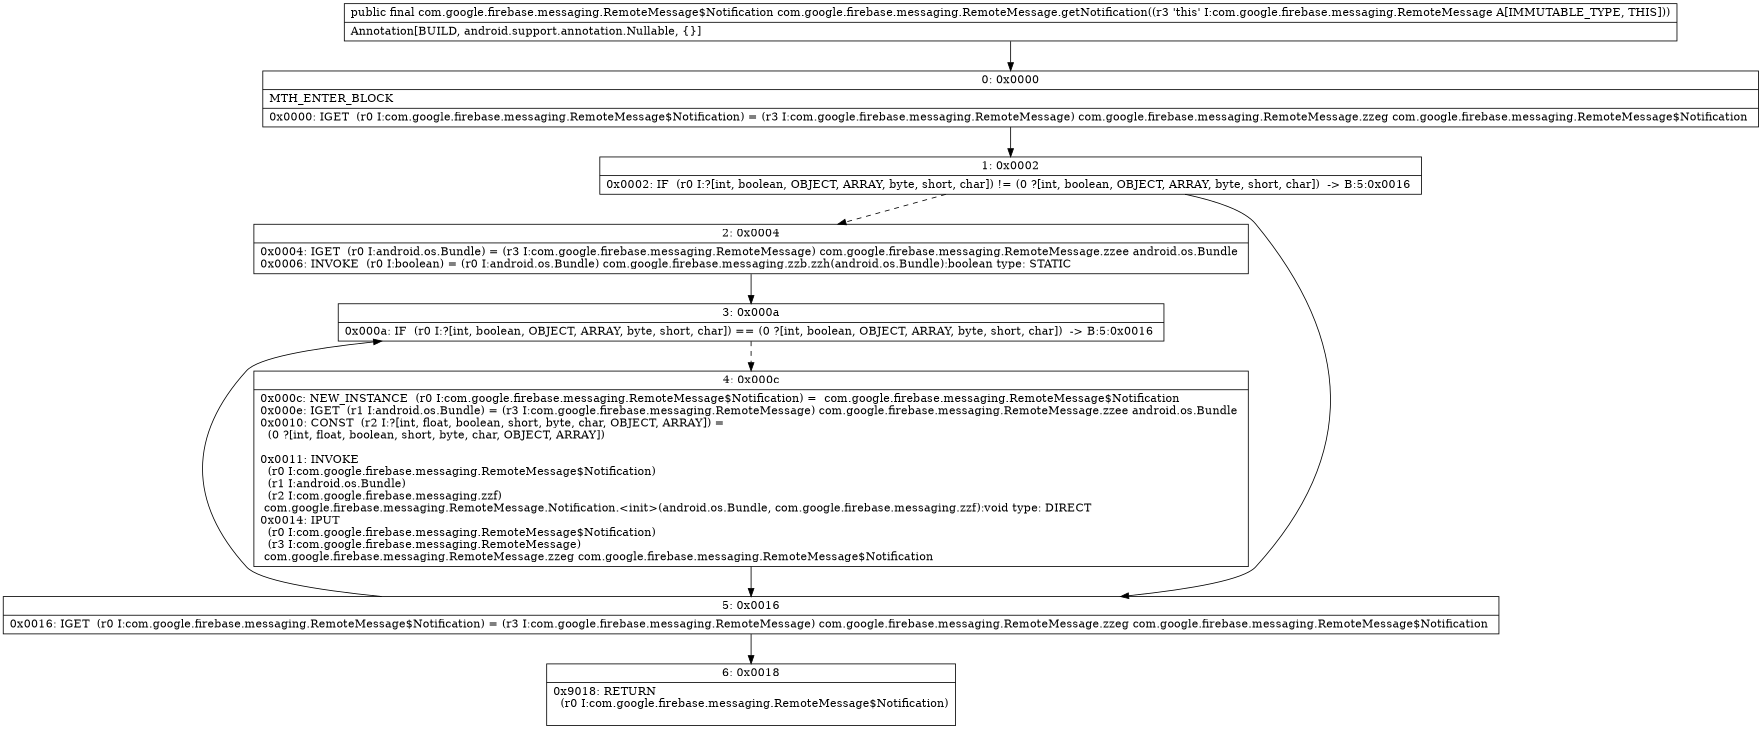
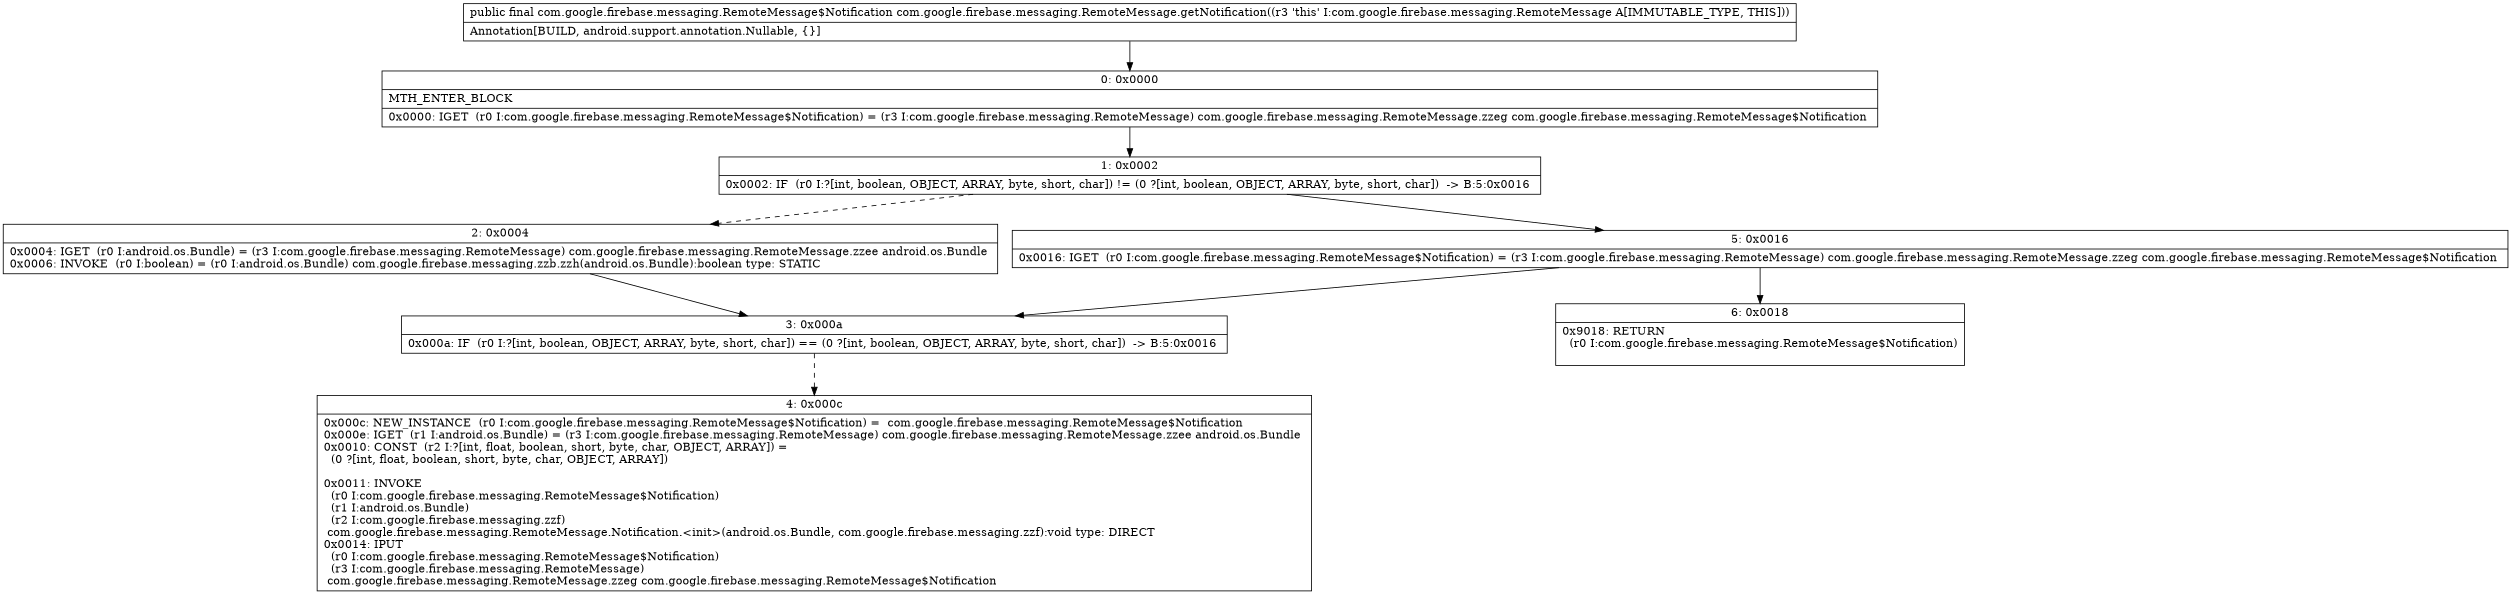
(751, 577) -> none
